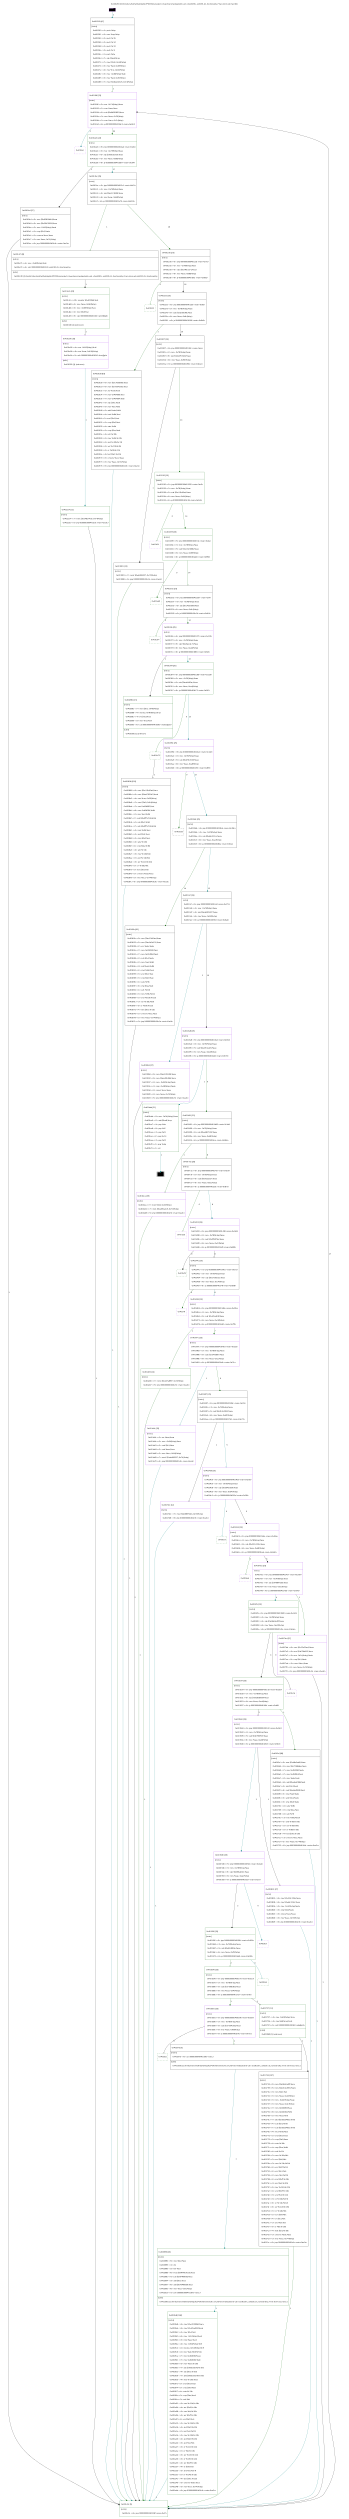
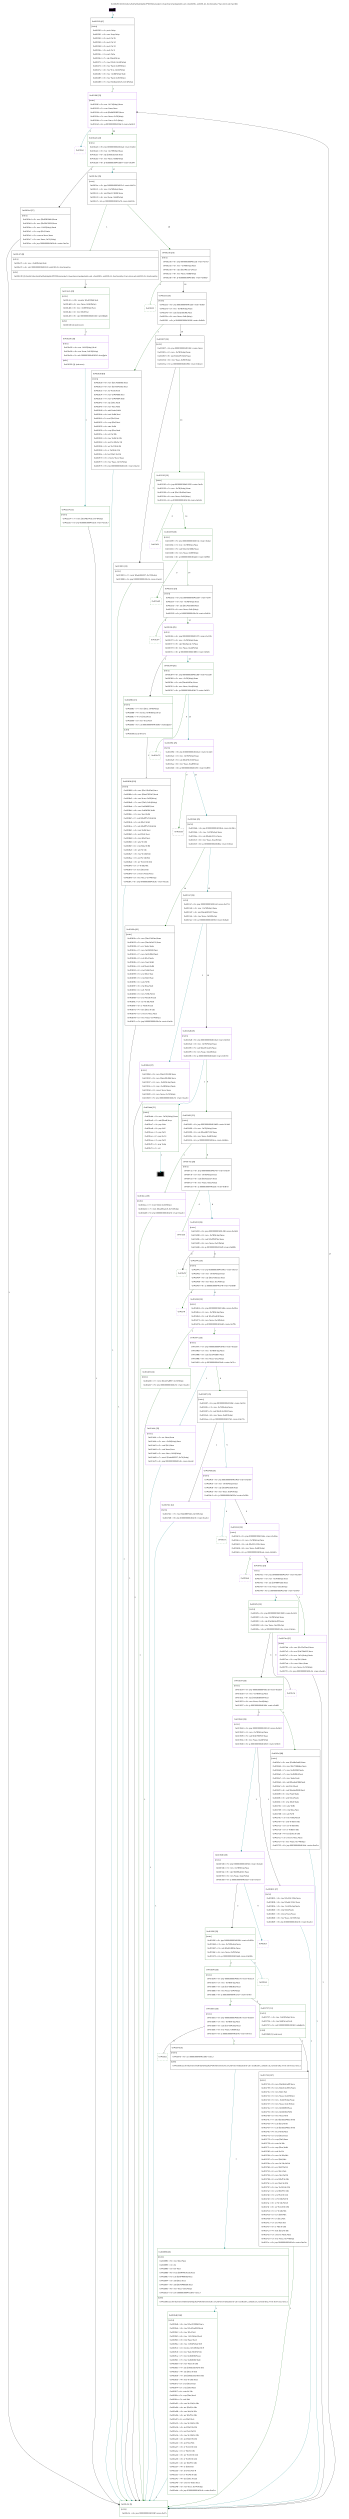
(154, 768) -> (147, 757)
